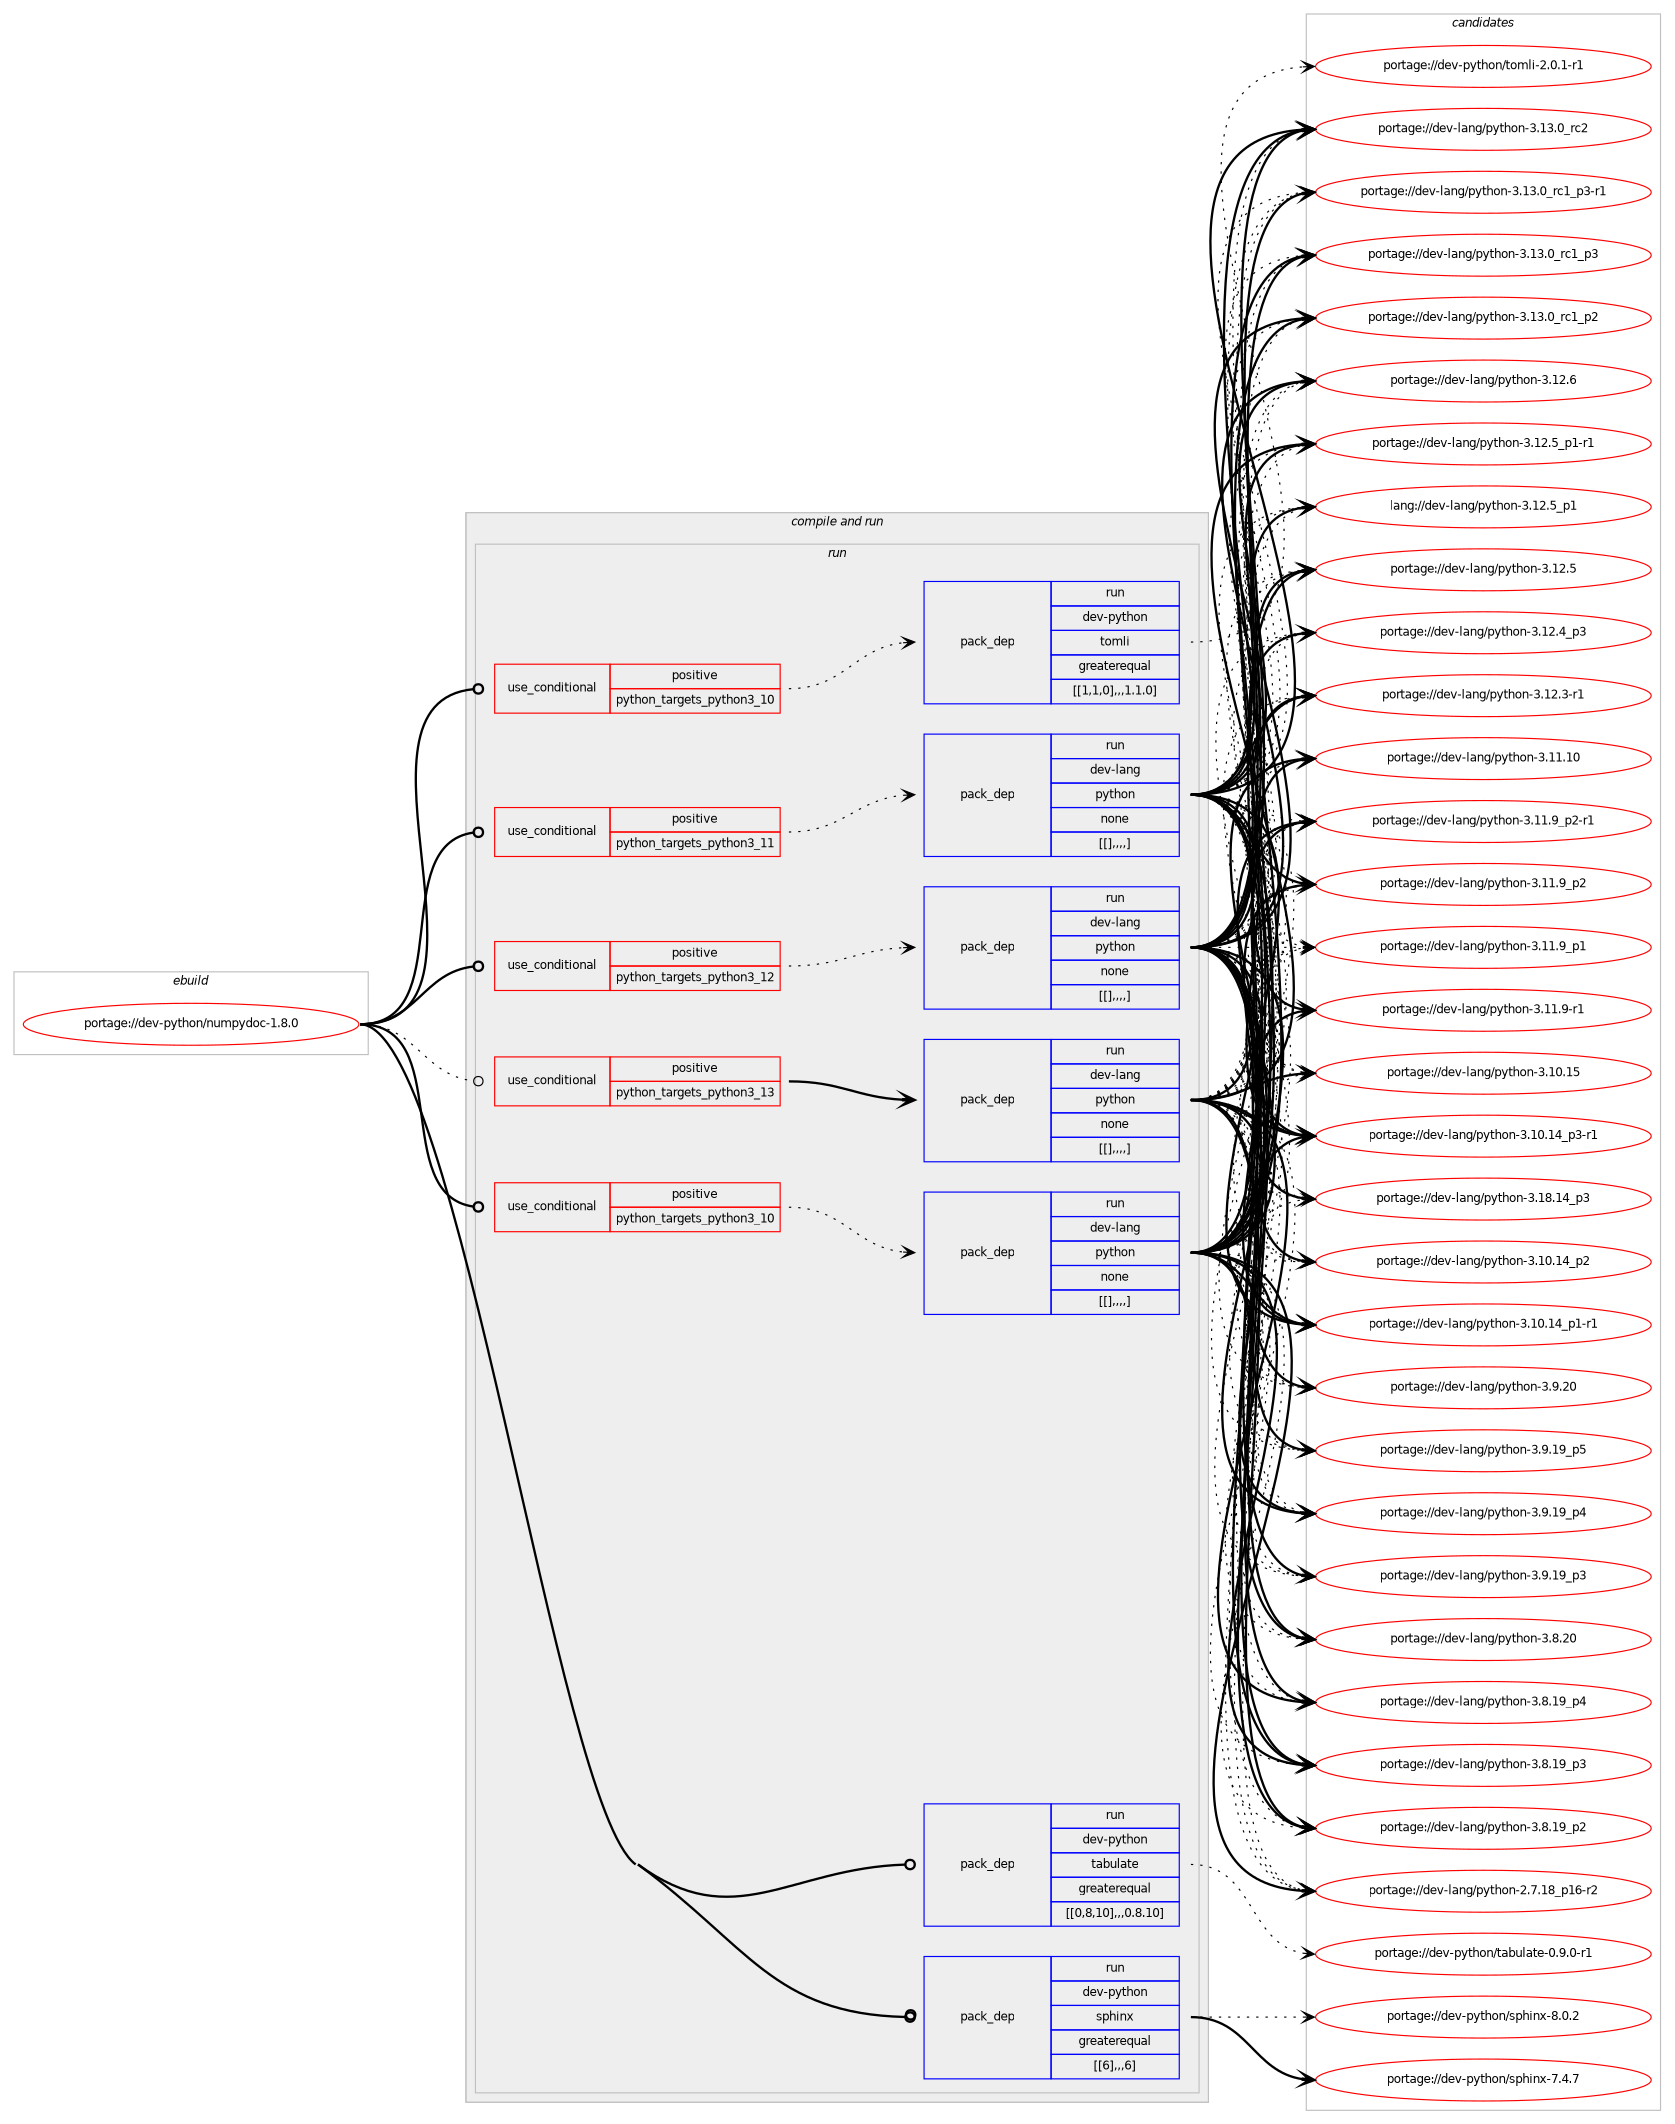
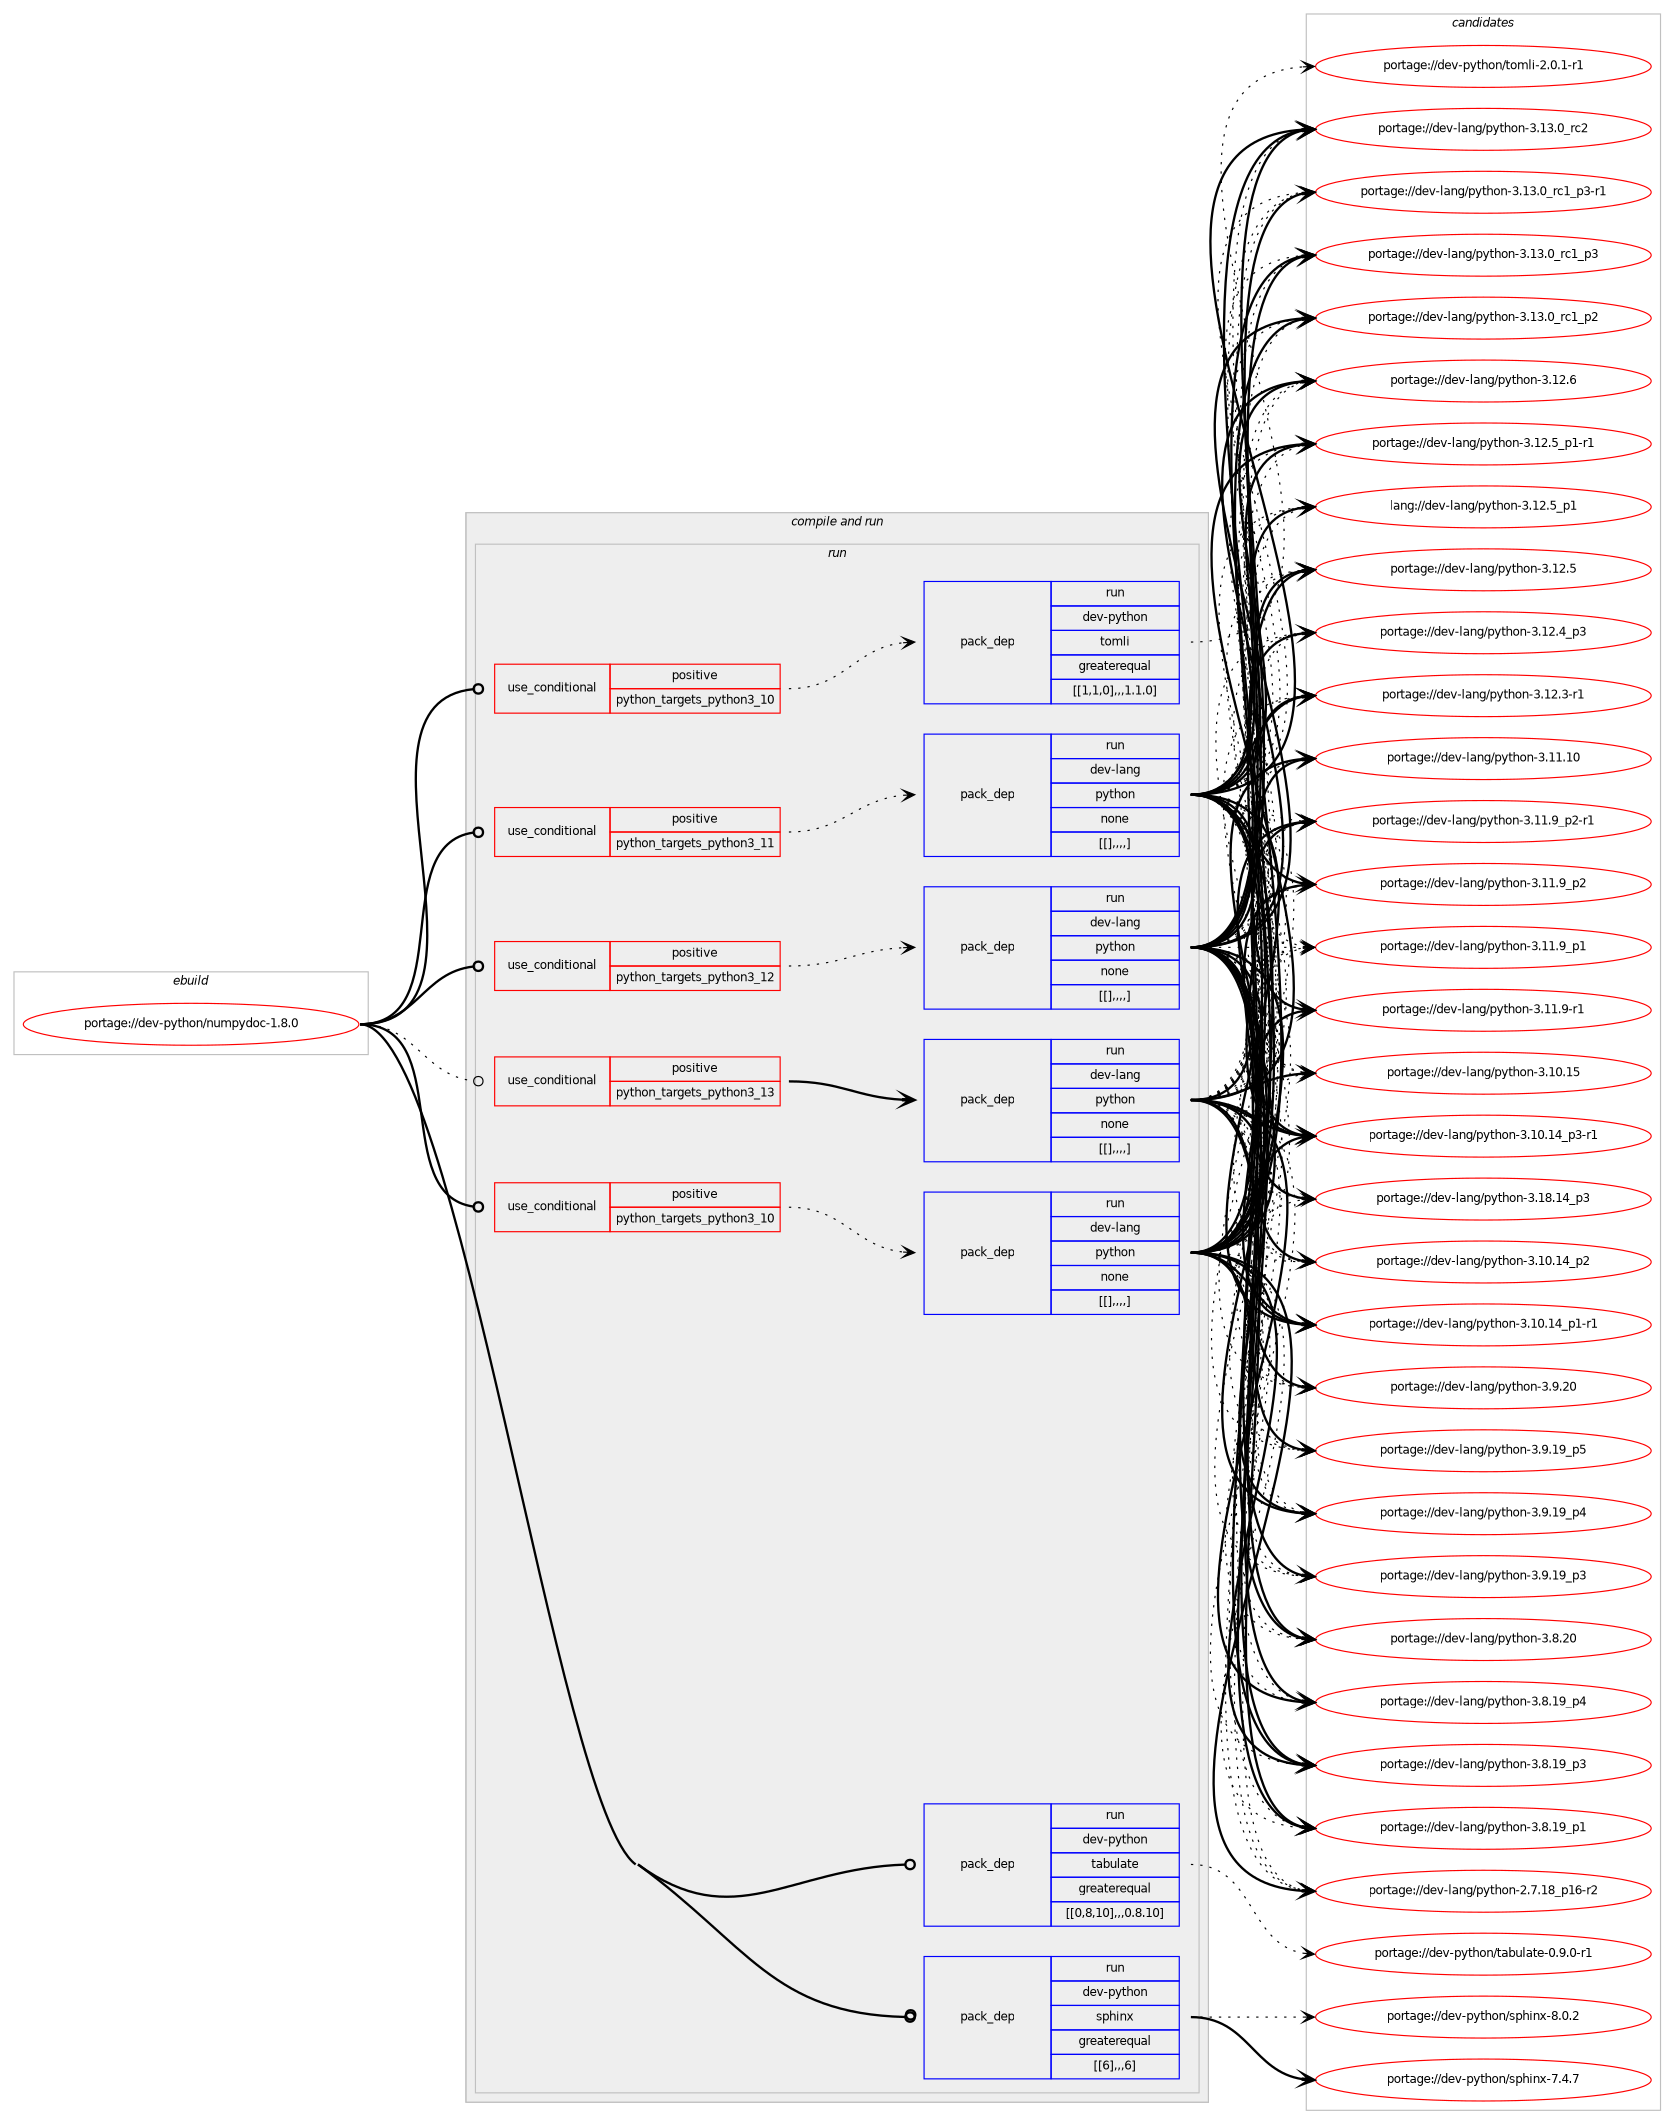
(1483, 1828) -> (1483, 1828)
